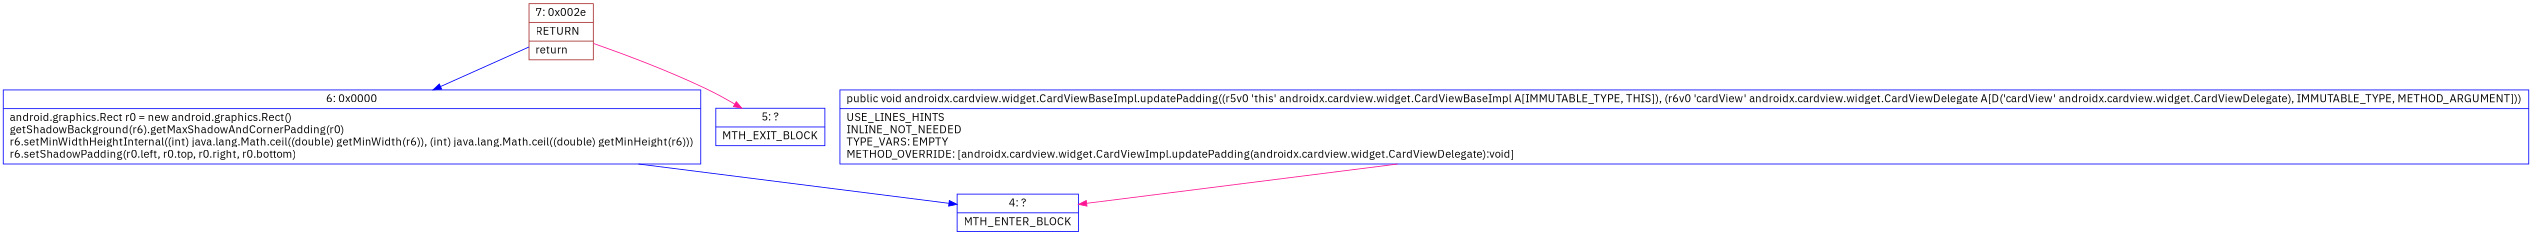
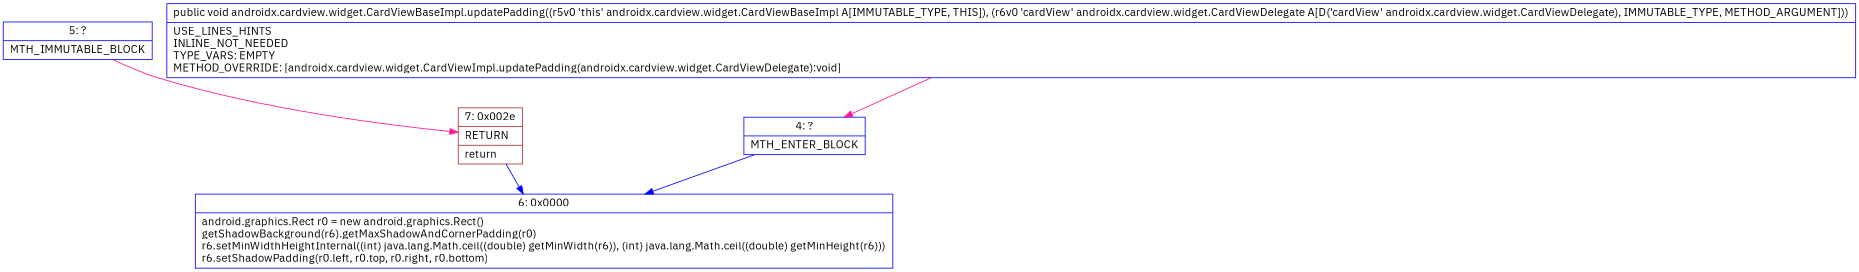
(665, 71) -> (279, 107)
(770, 136) -> (78, 50)
(794, 184) -> (704, 173)
